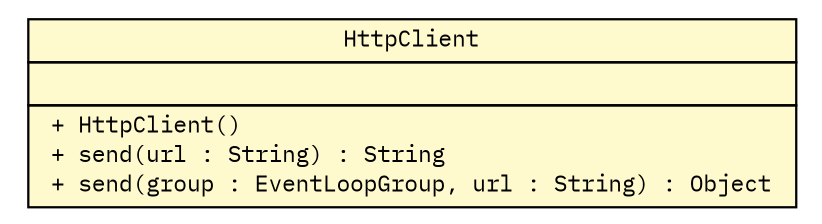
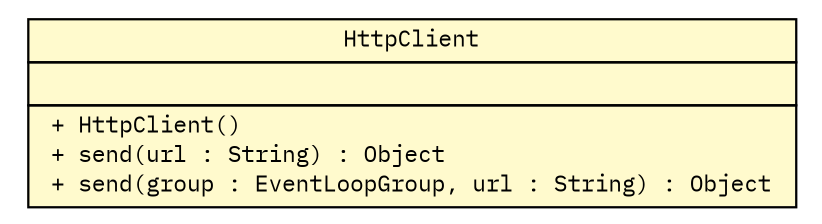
(249, 155) -> (249, 155)
